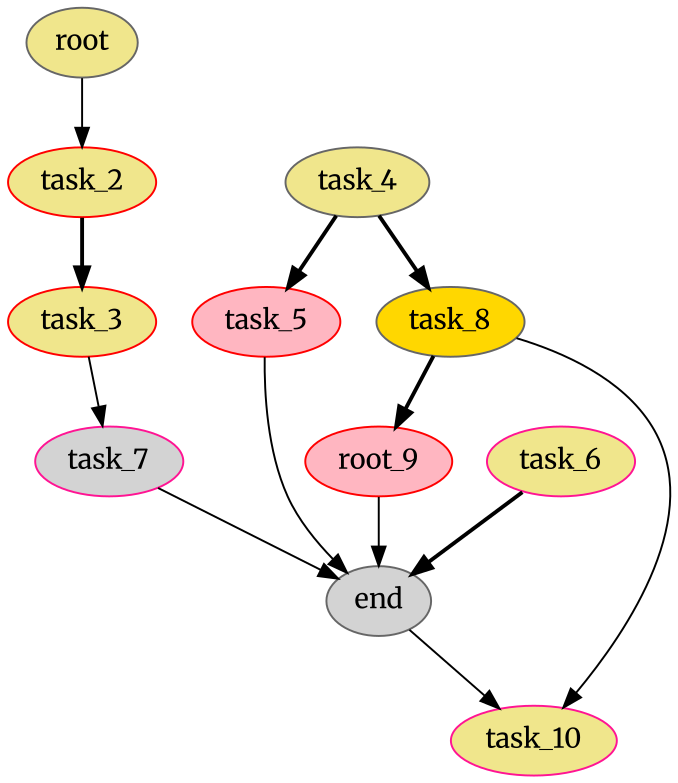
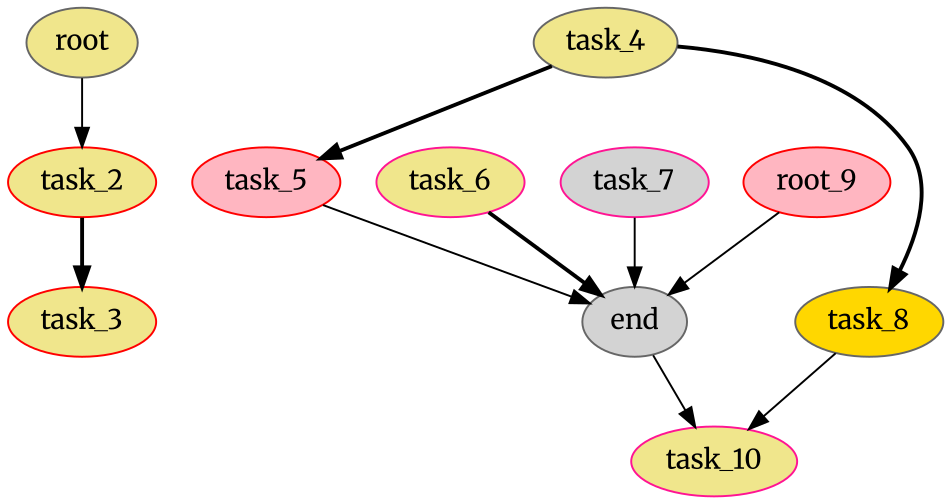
(94, 382) -> none
(419, 382) -> none
